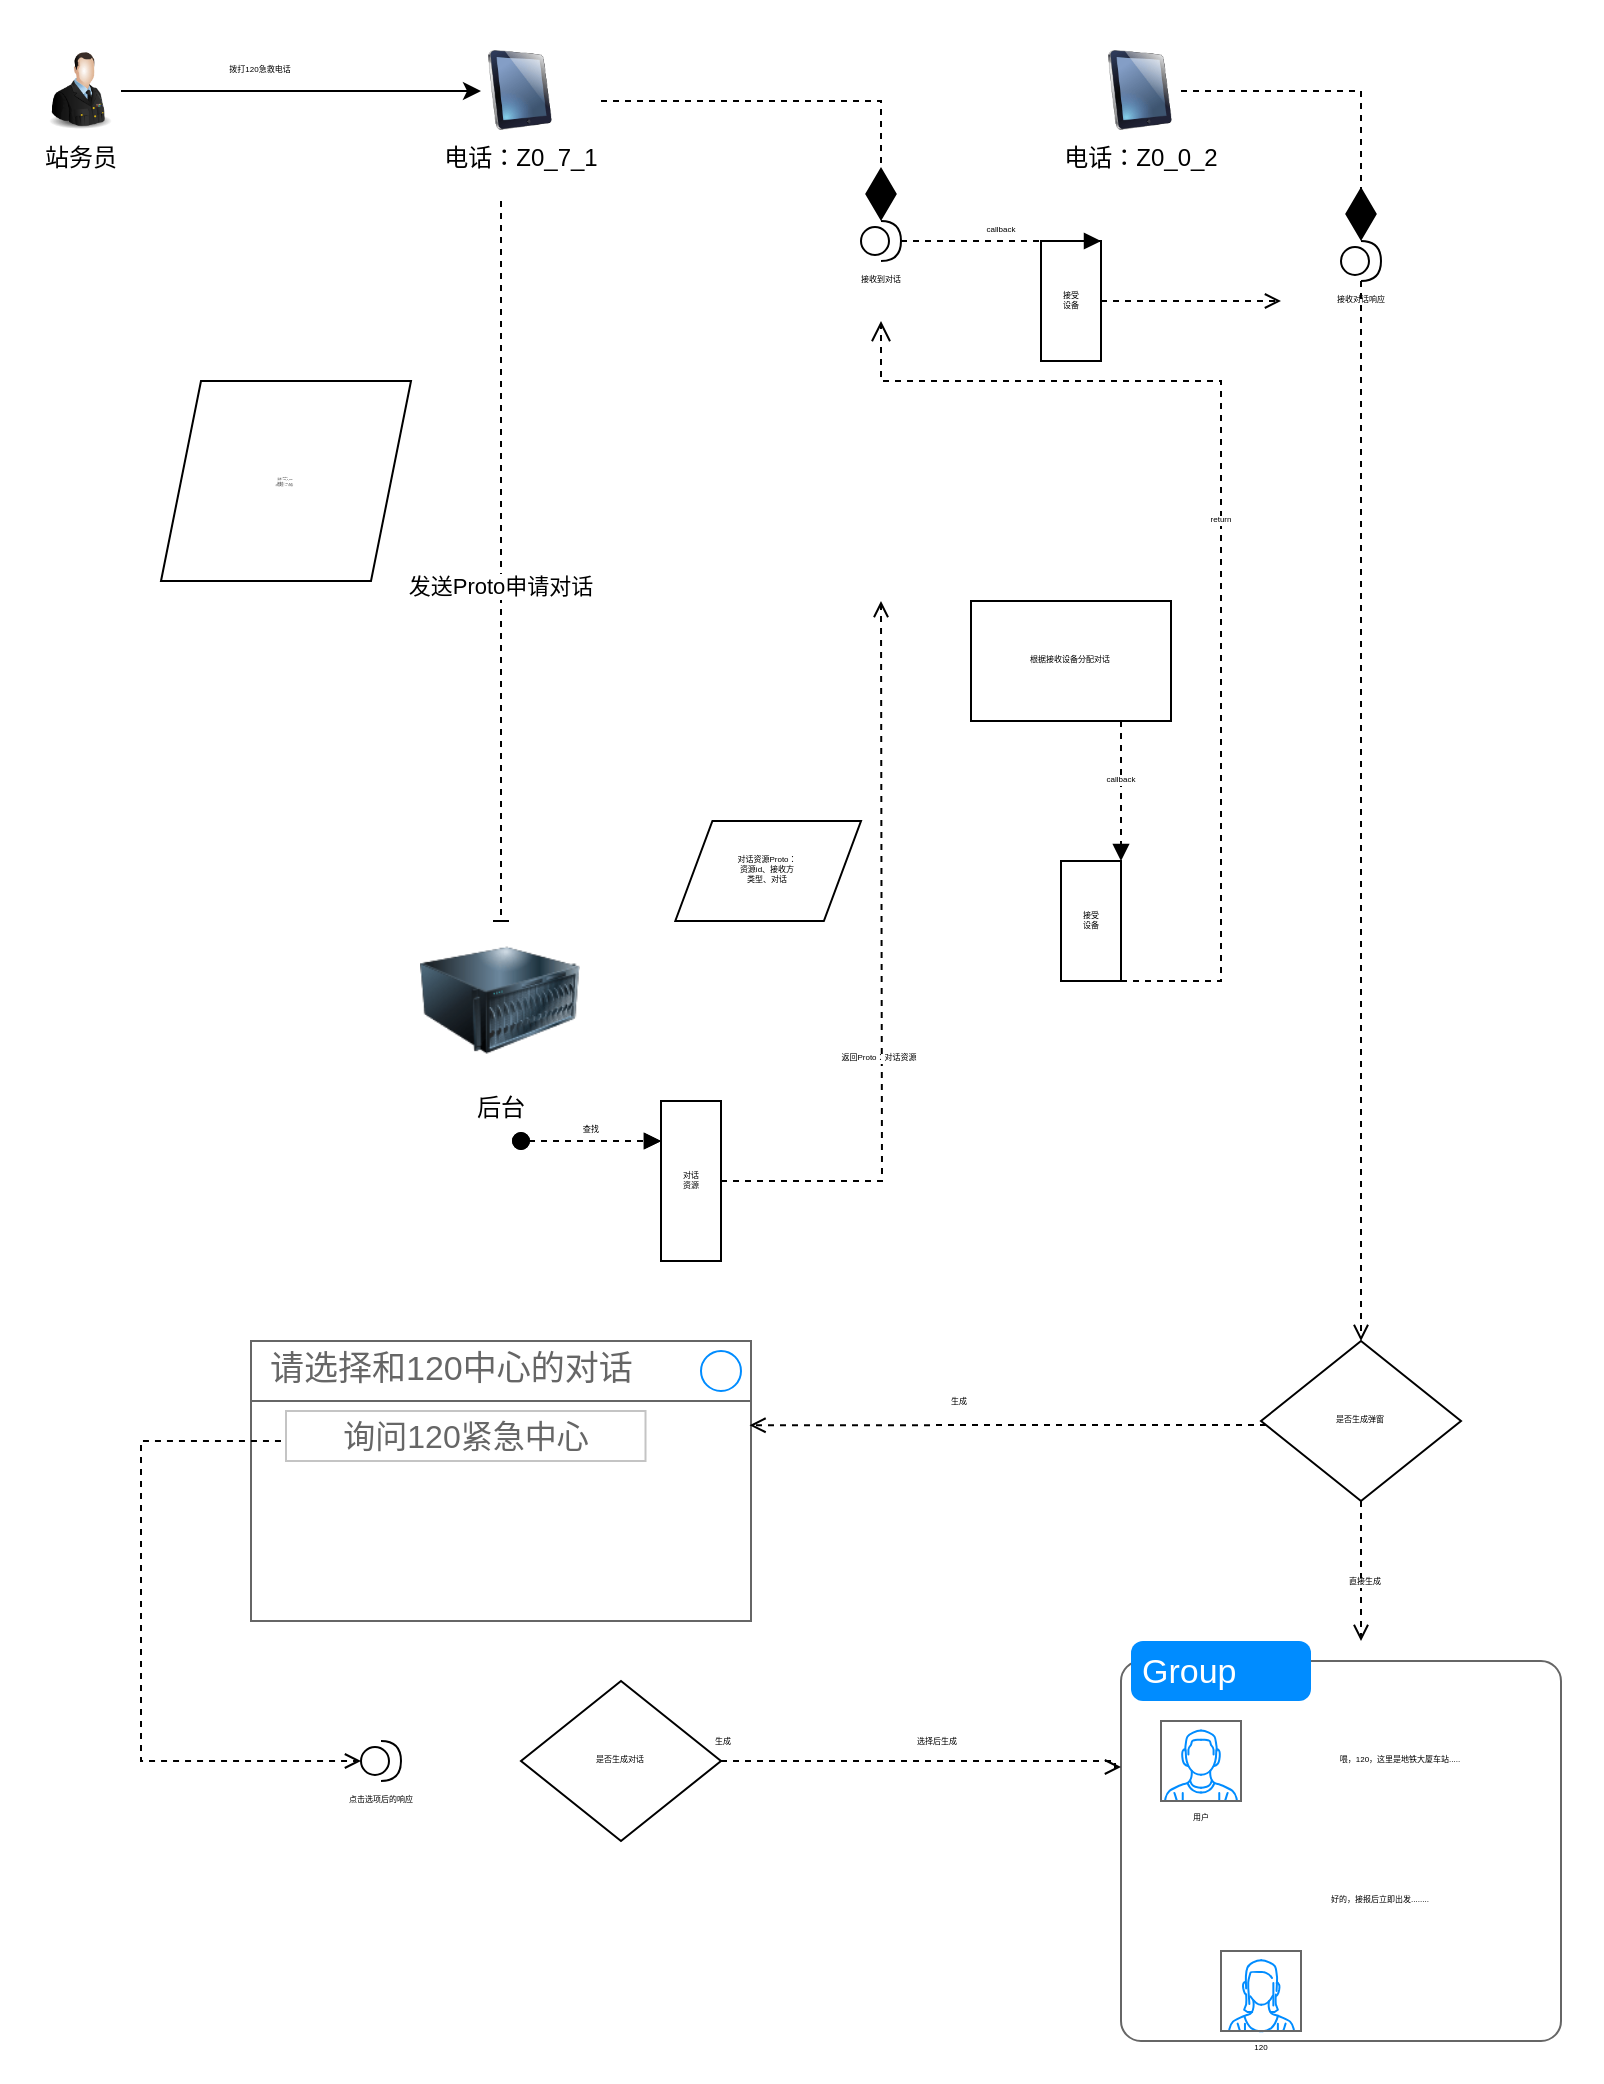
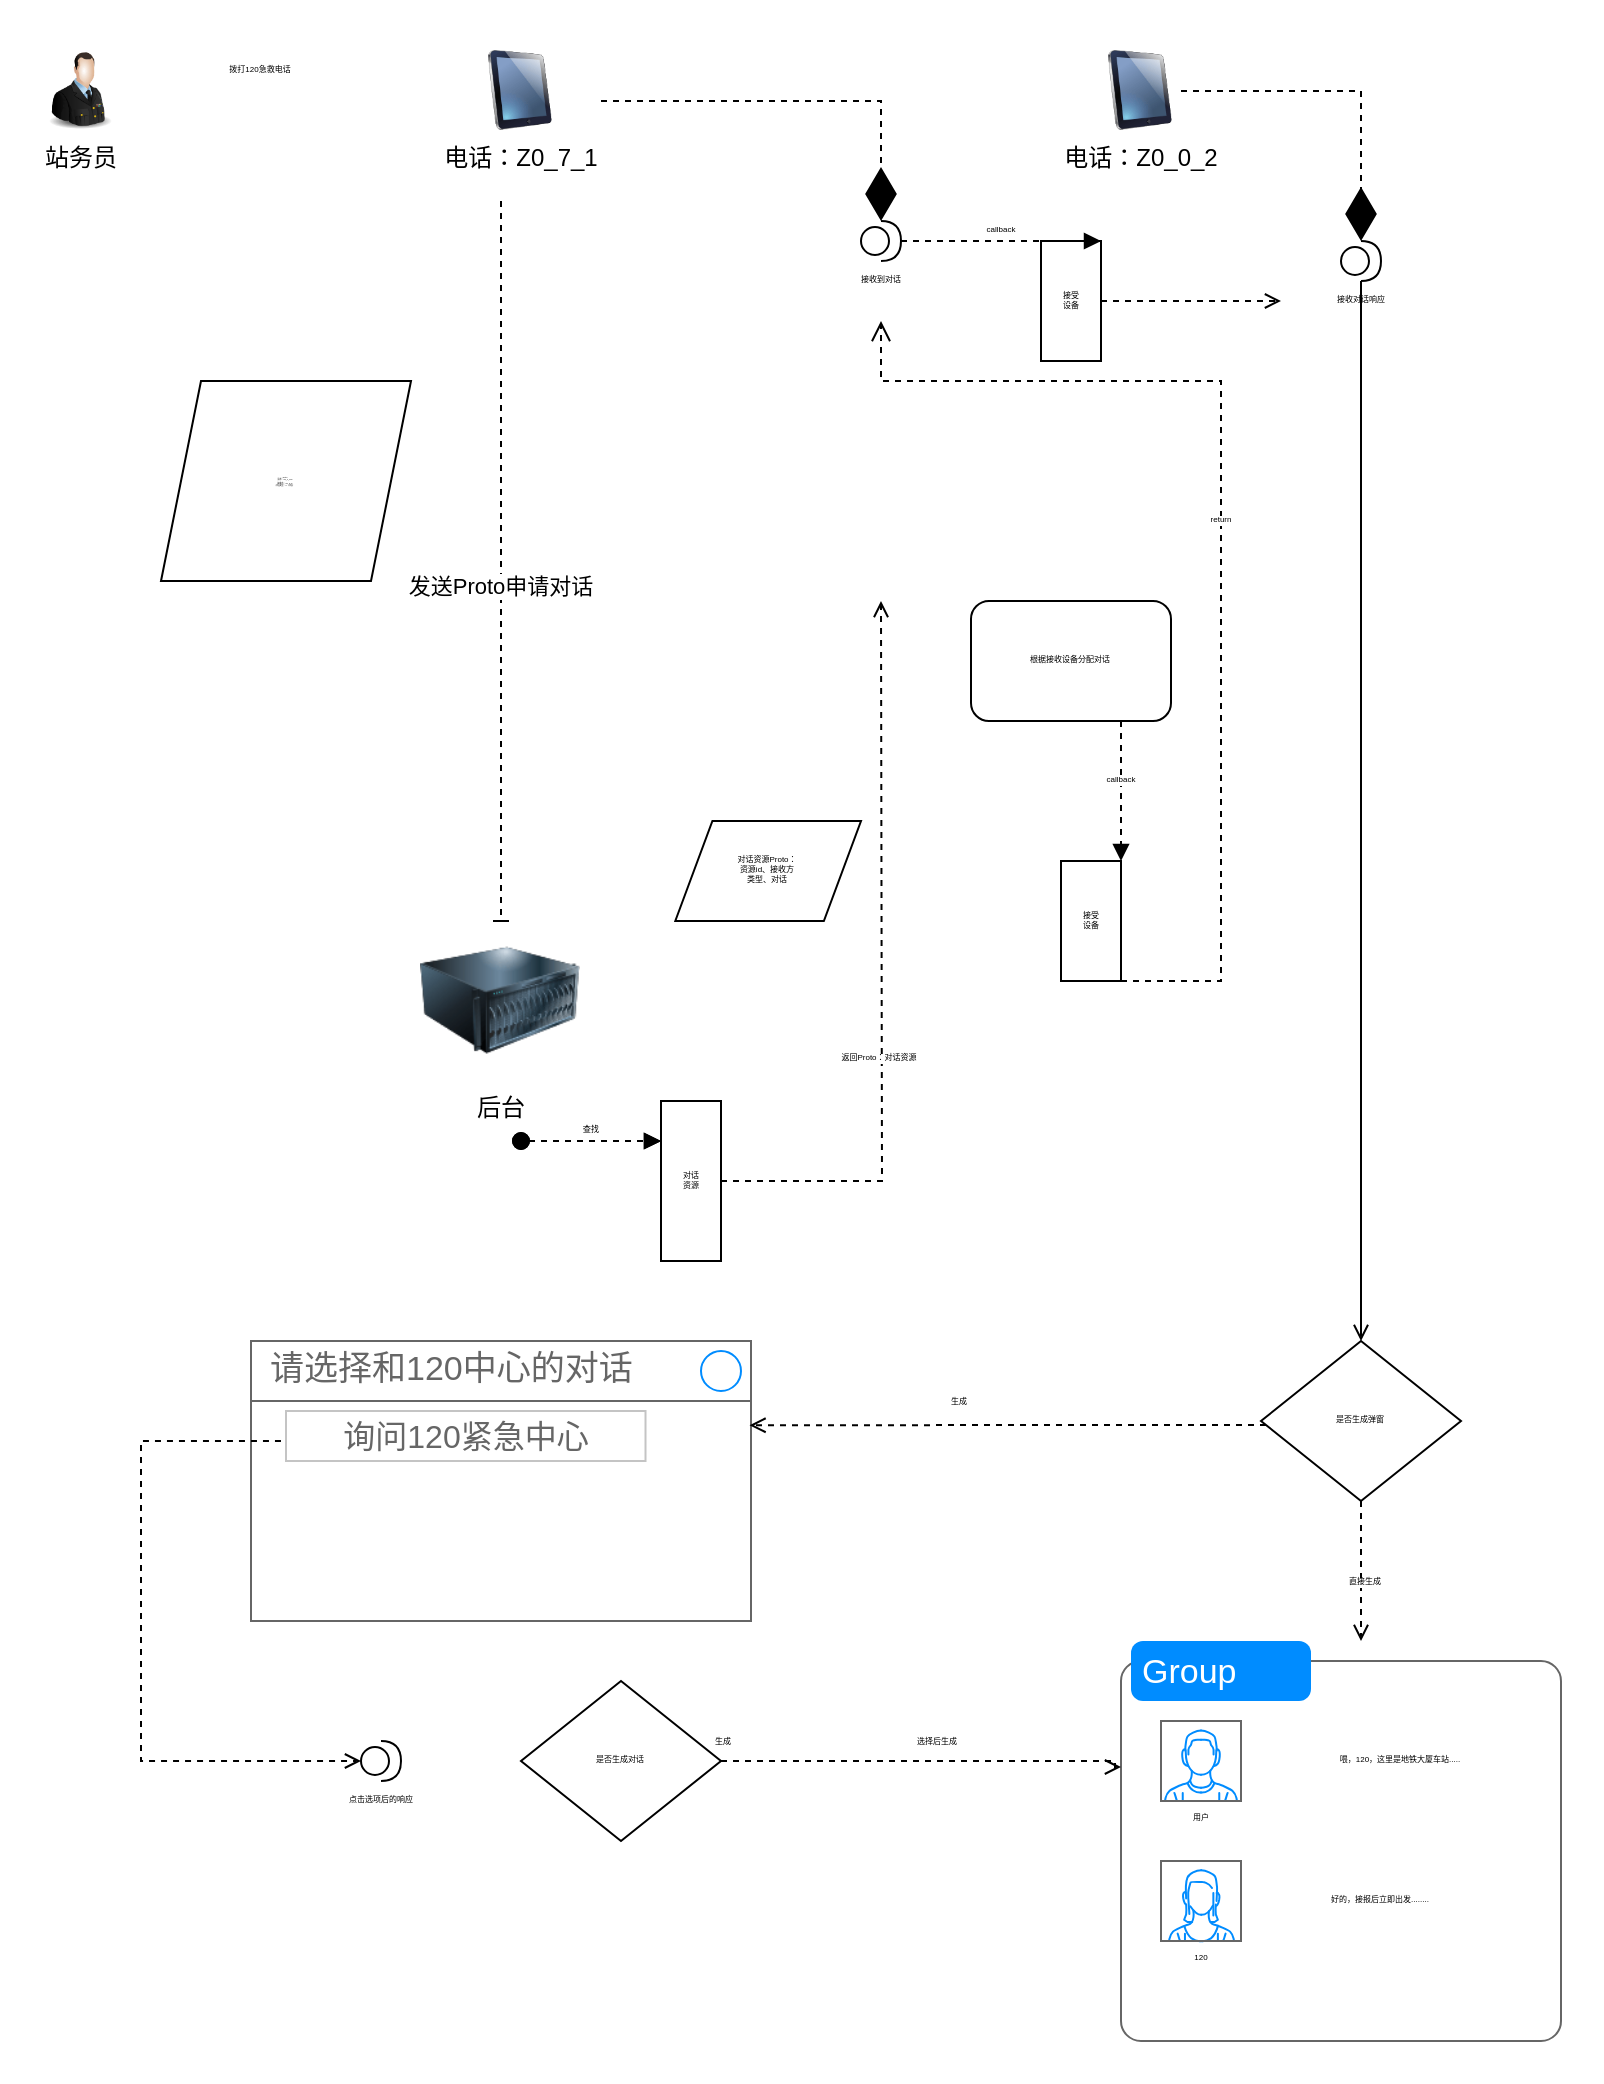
(294, 91) -> none
(1071, 661) -> (1071, 661)
(1361, 810) -> (1361, 810)
(1261, 1991) -> (1201, 1901)
